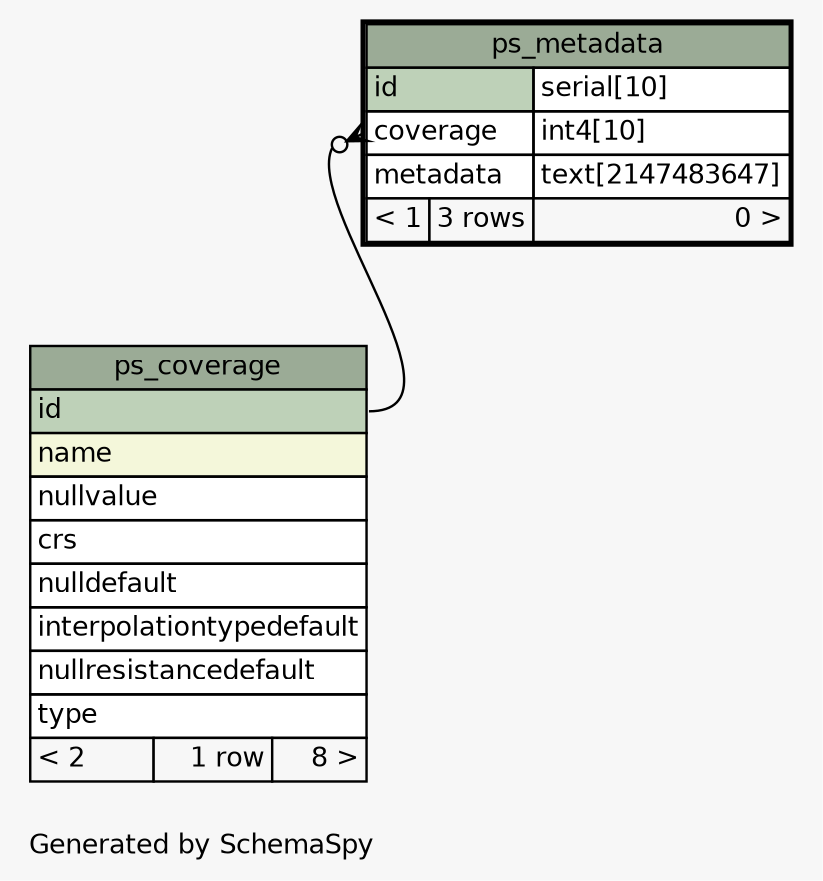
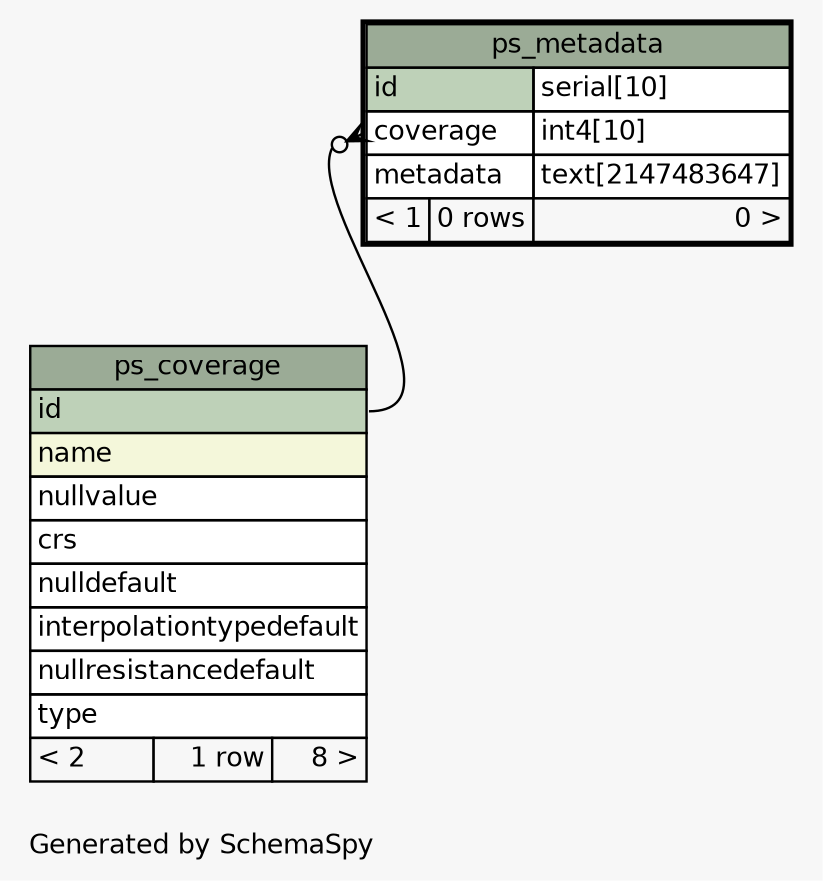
(481, 219) -> (481, 219)
